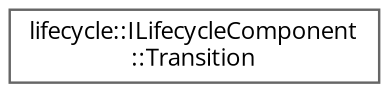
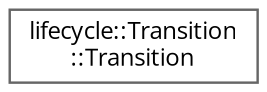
(194, 46) -> (134, 46)
